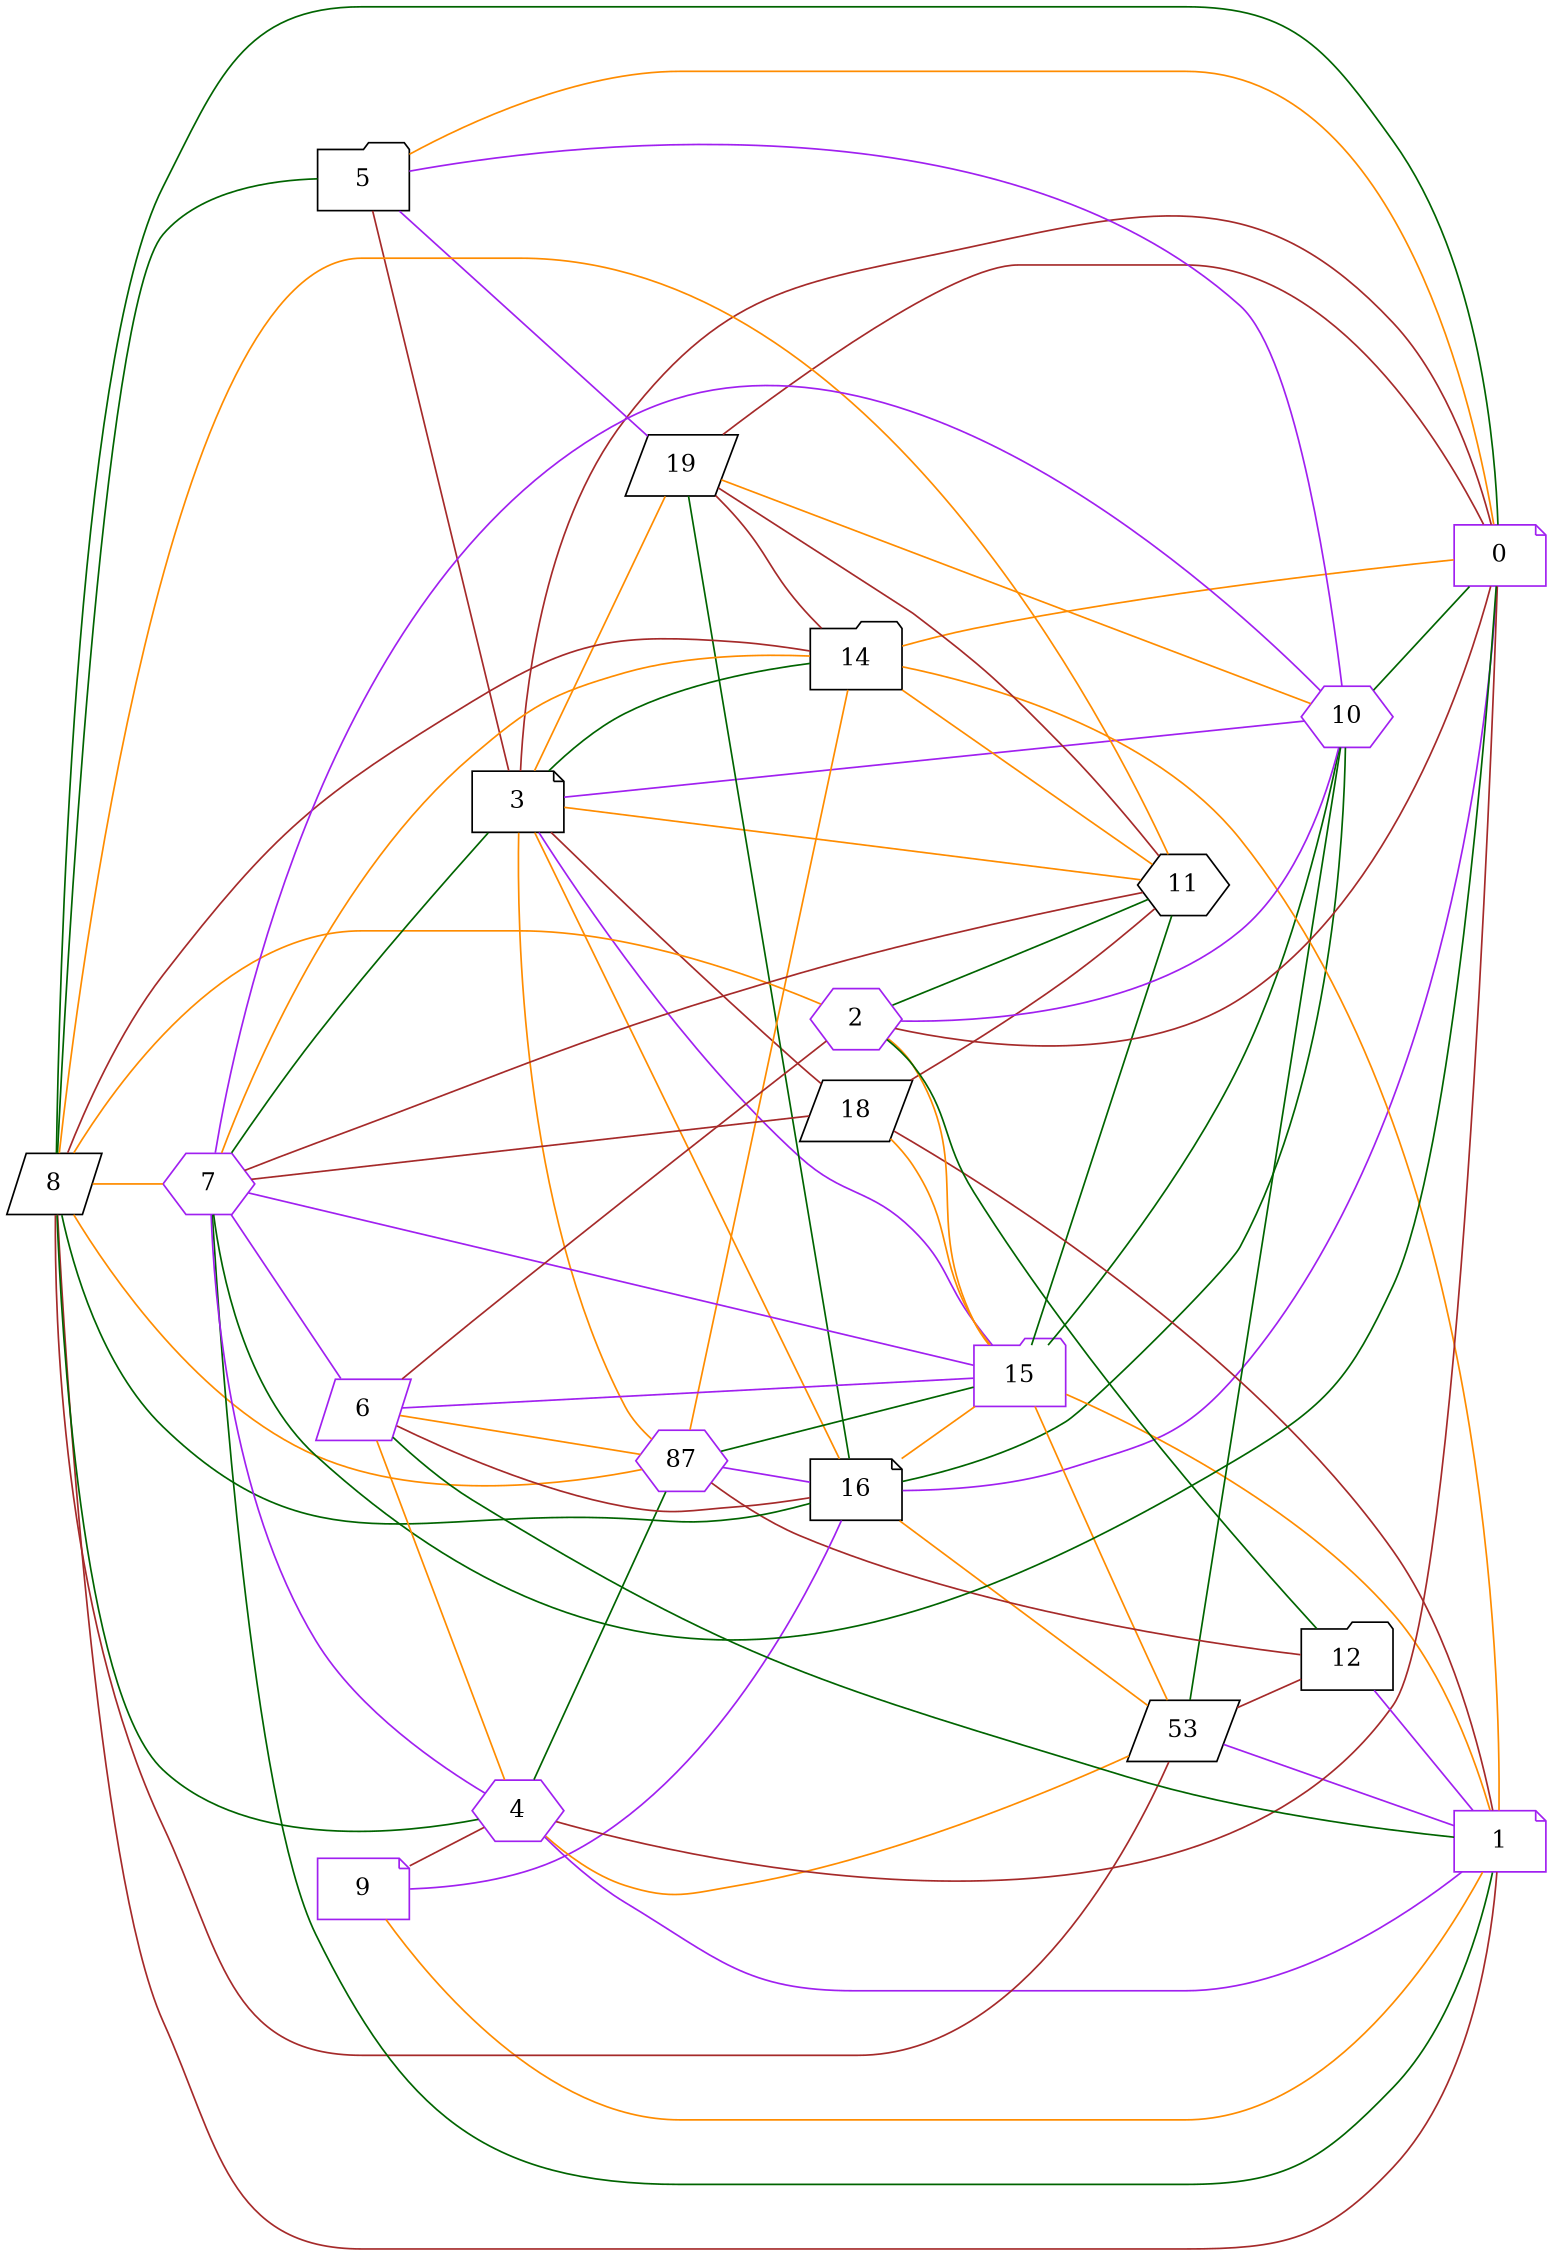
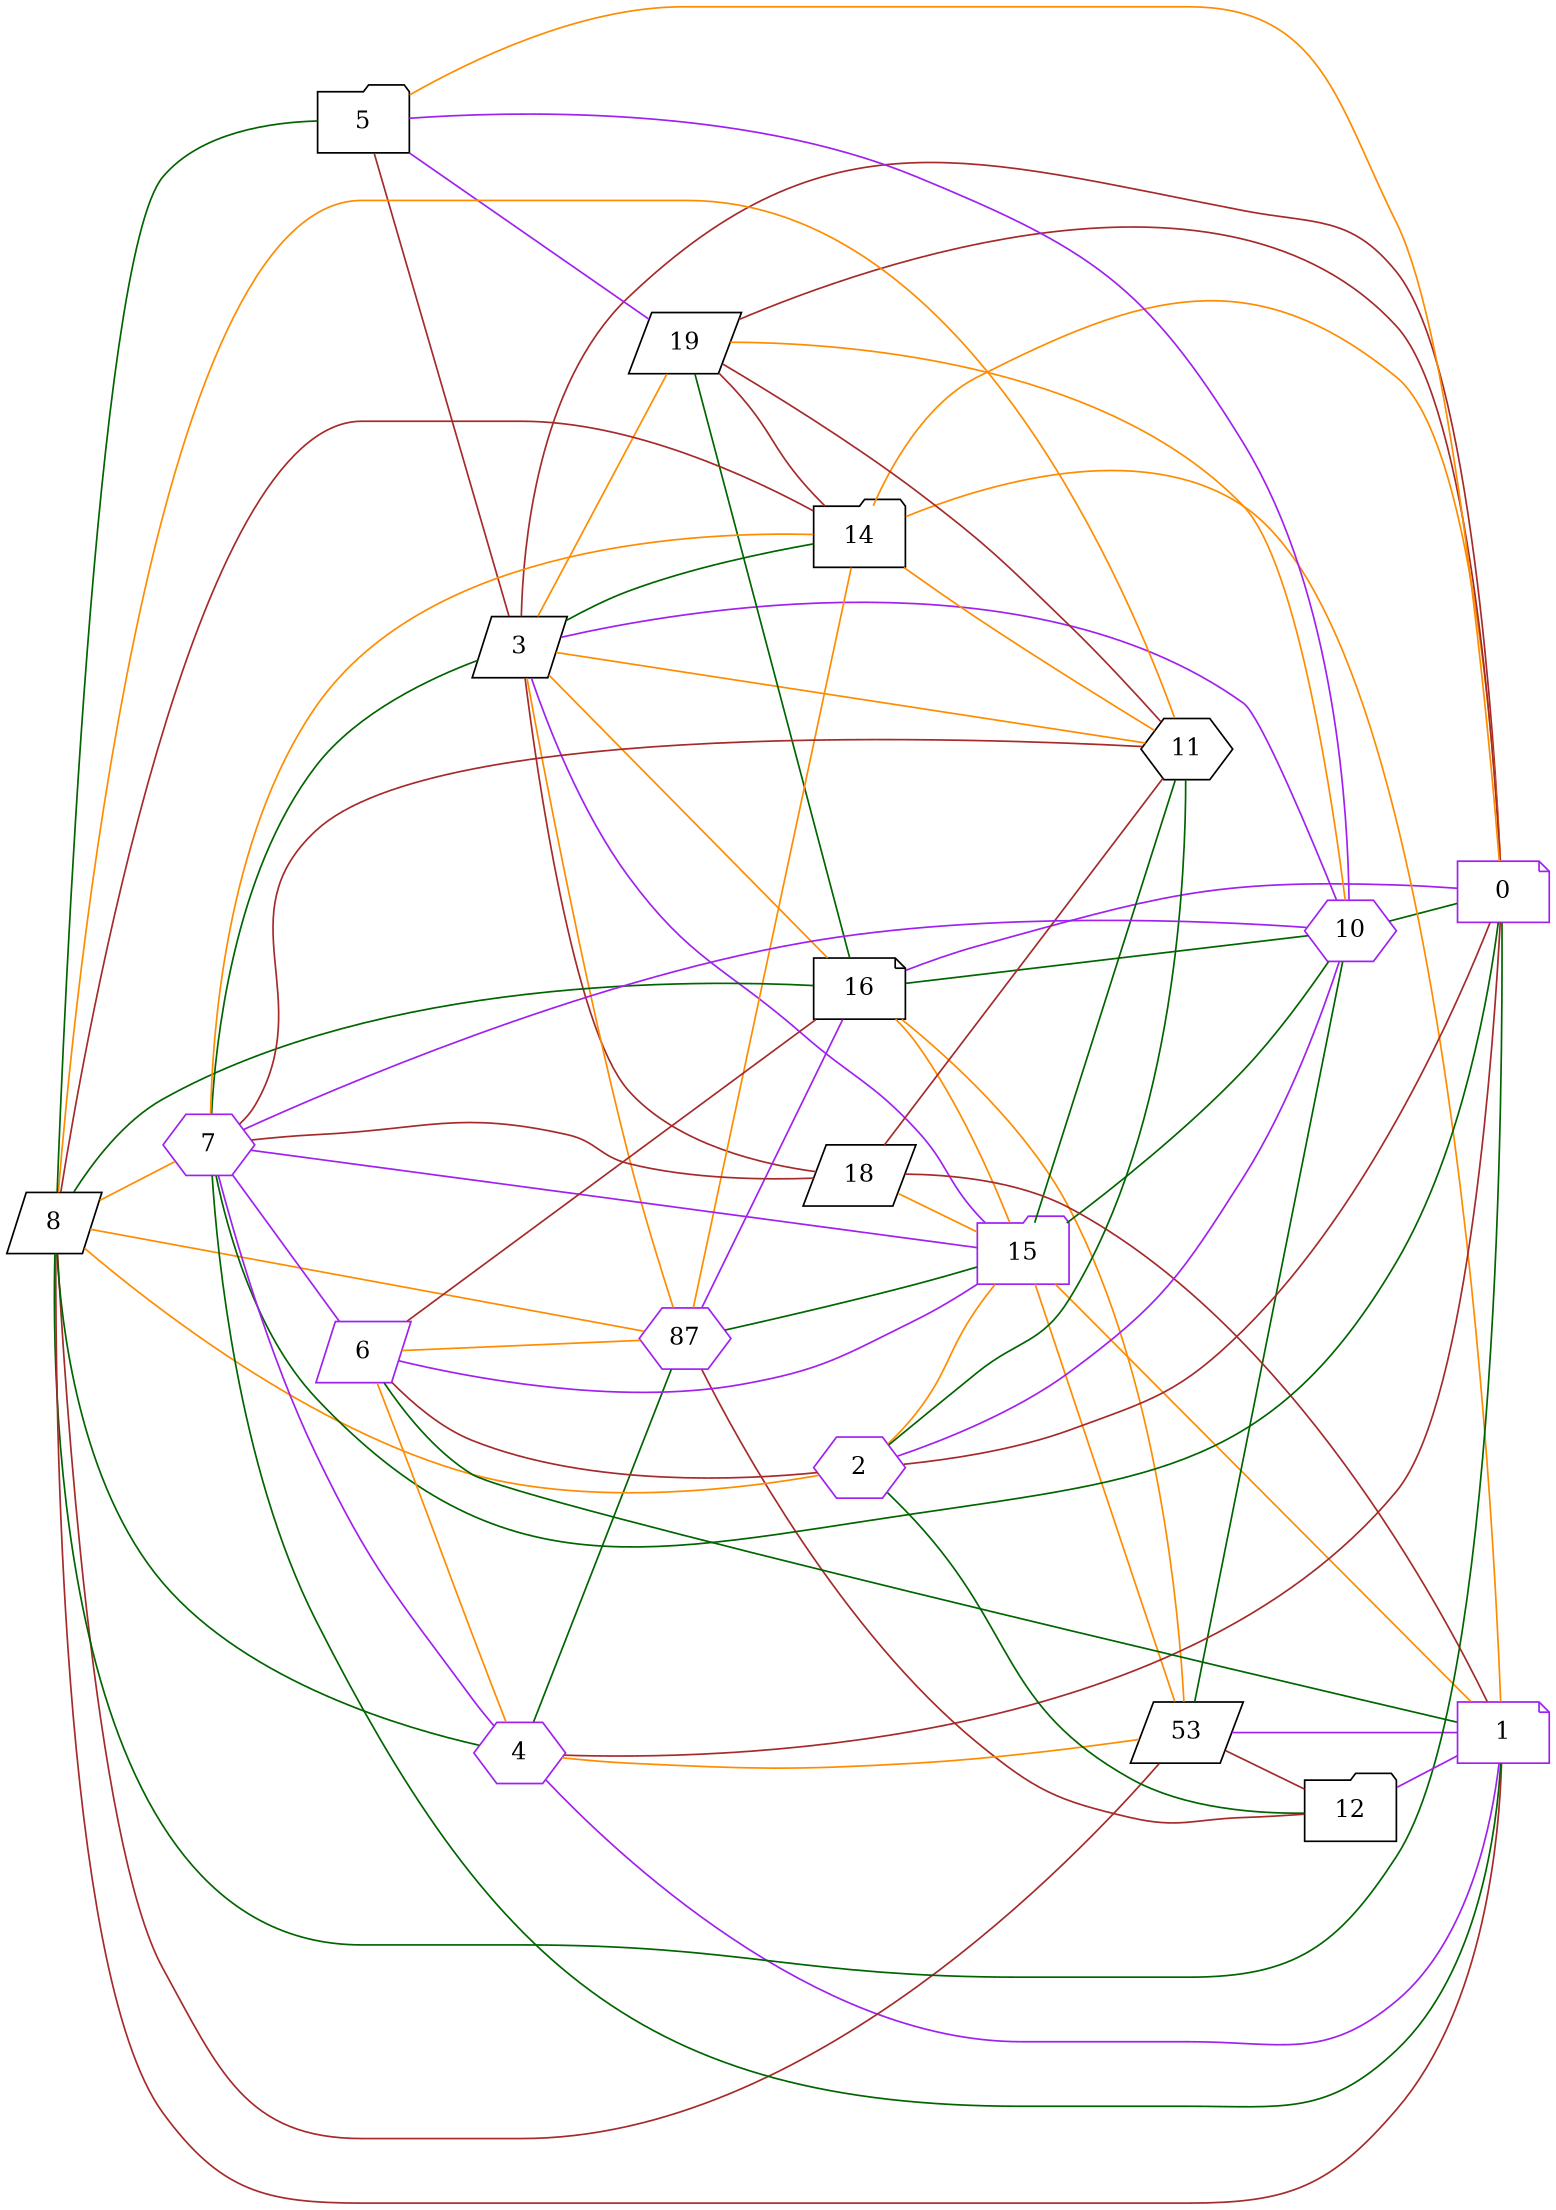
(518, 802) -> (520, 647)
(363, 1889) -> none
